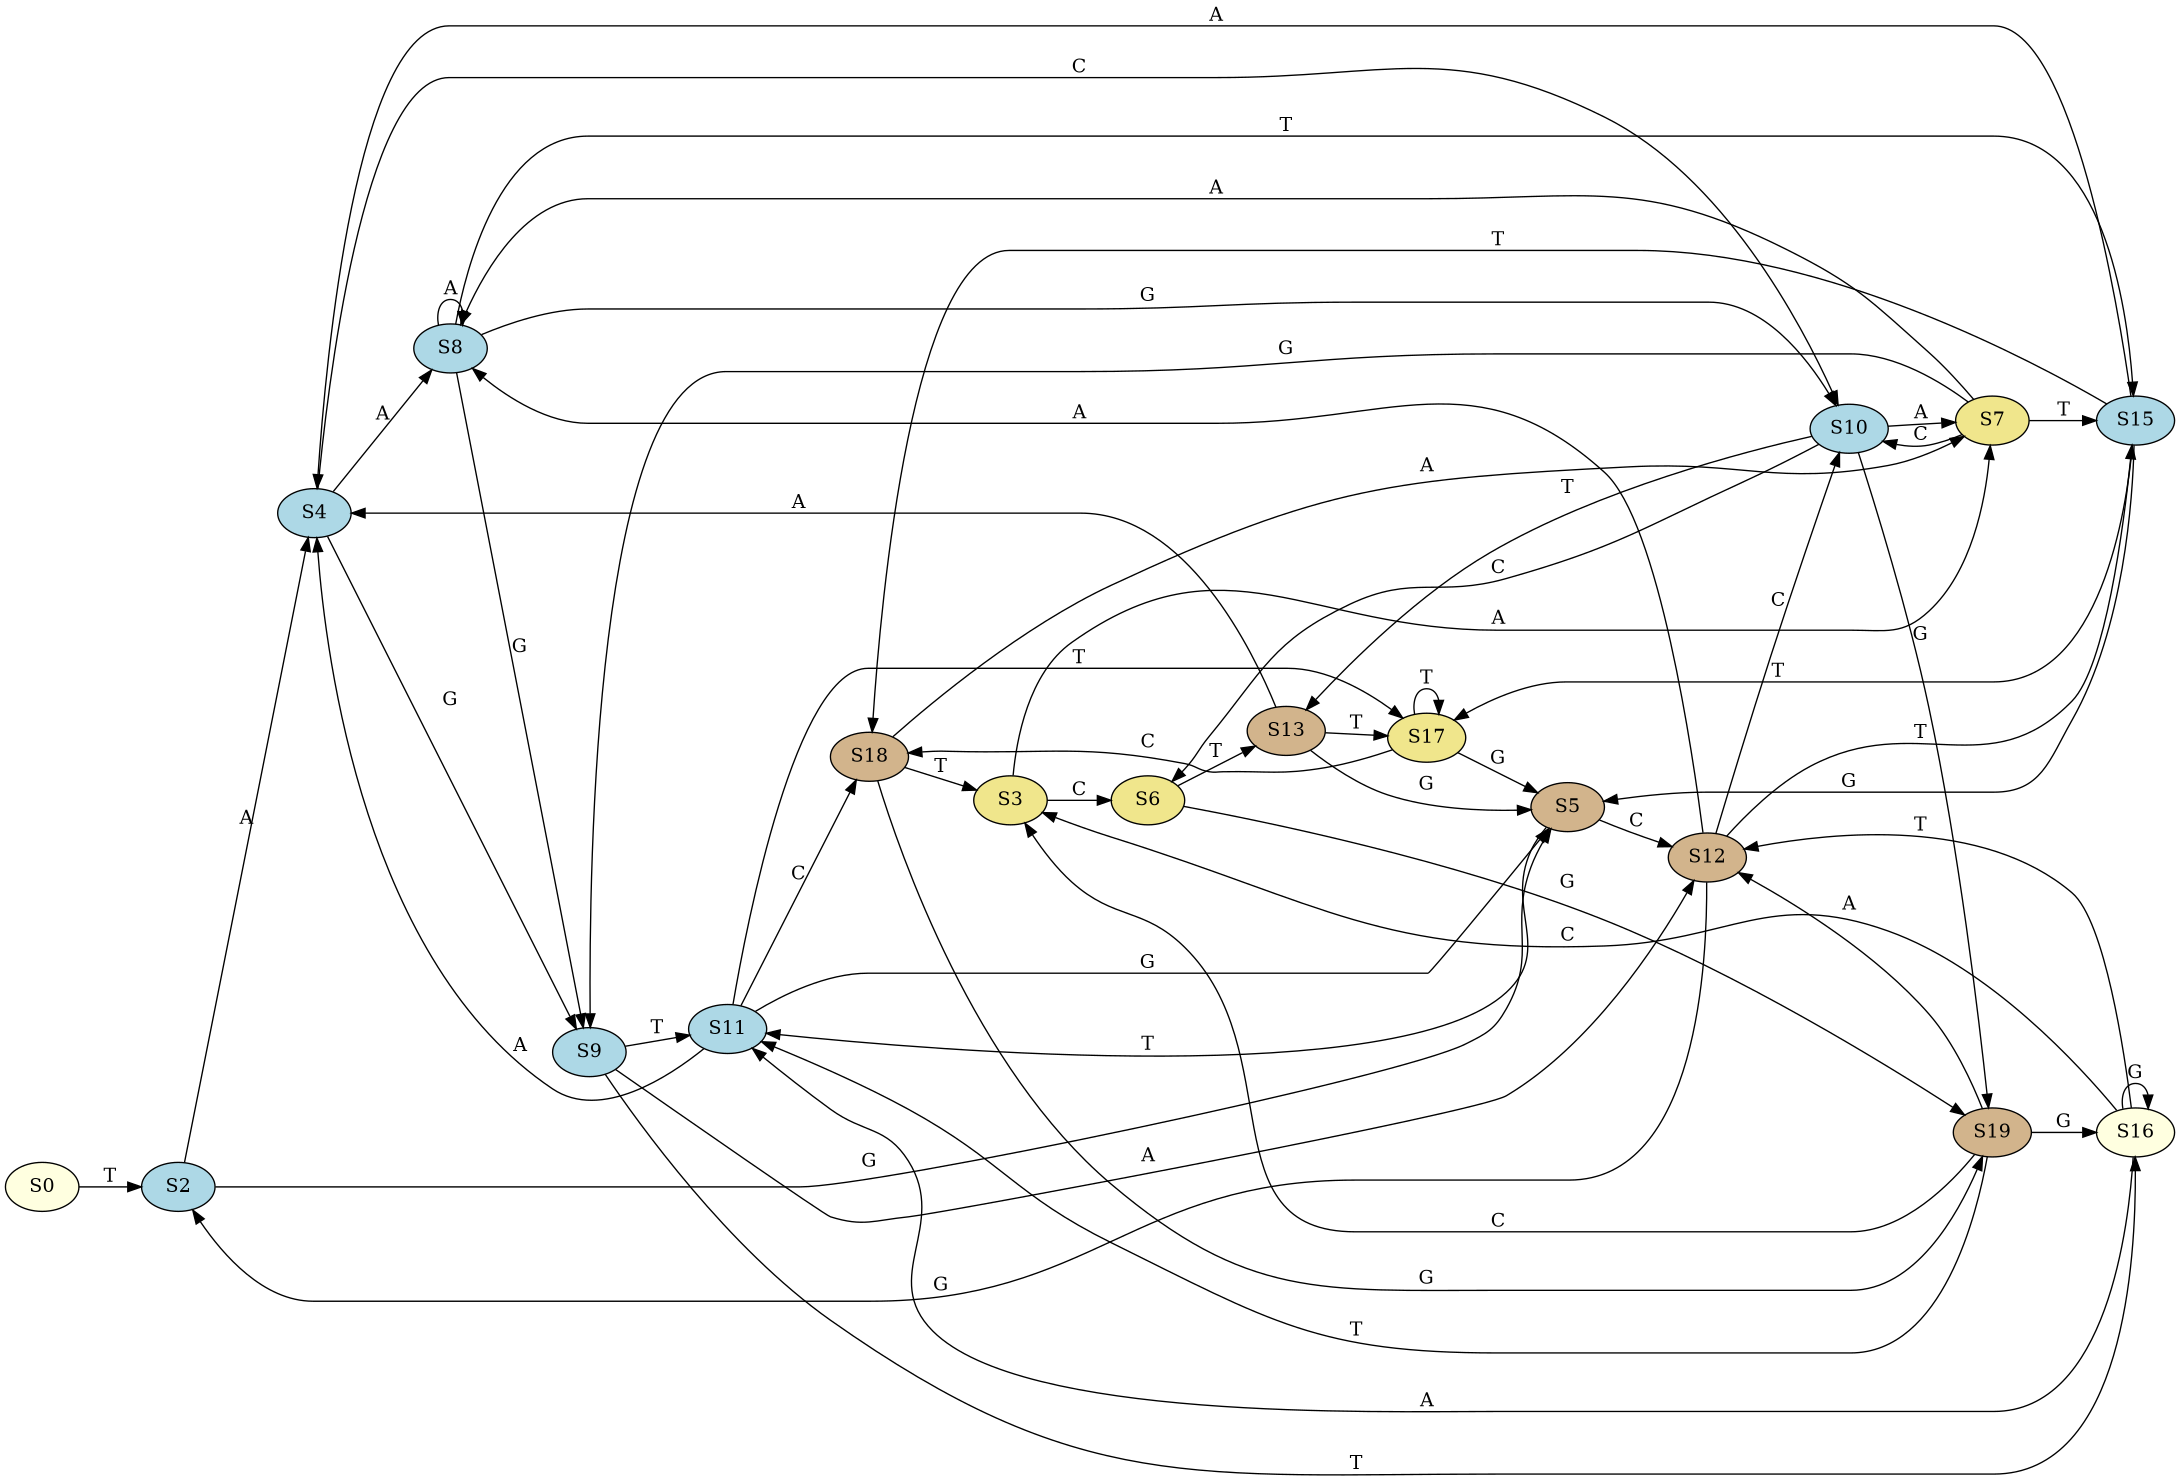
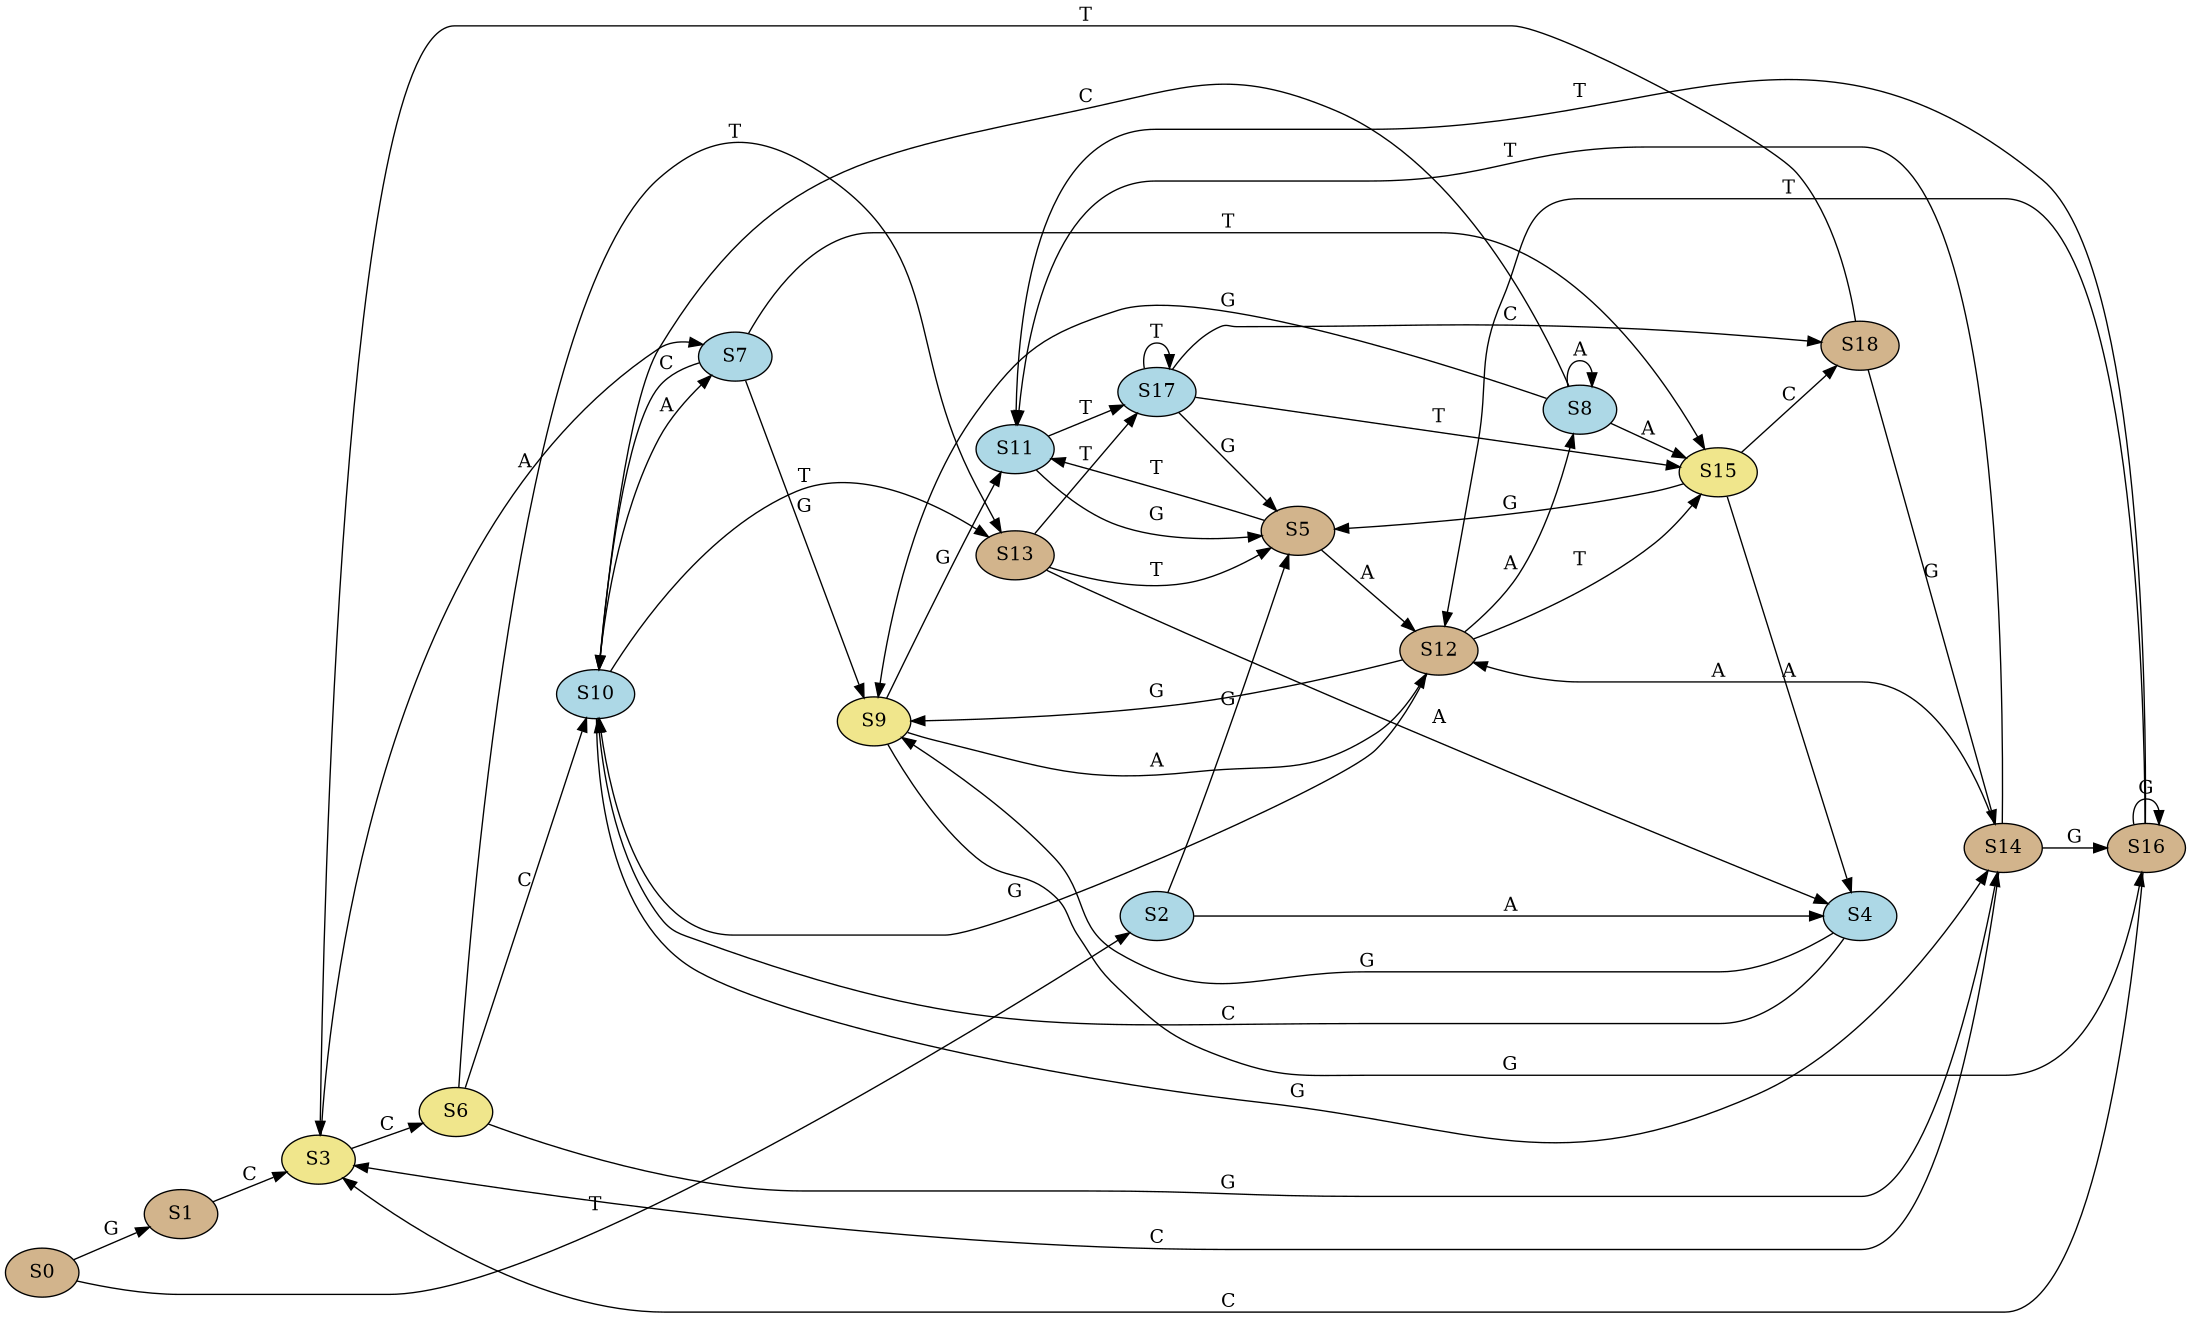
(1286, 126) -> (1648, 429)
(1225, 199) -> none
(1498, 240) -> (1789, 395)
(1148, 296) -> (1086, 97)
(1992, 421) -> (735, 357)
(2136, 421) -> (1718, 472)
(378, 436) -> none
(1393, 488) -> none
(1477, 585) -> (524, 910)
(1778, 601) -> (1015, 892)
(1876, 682) -> (1431, 431)
(1427, 738) -> (1157, 392)
(1427, 785) -> (1157, 571)
(1636, 821) -> (1367, 574)
(795, 899) -> none
(414, 922) -> none
(657, 1028) -> (944, 559)
(589, 1052) -> (874, 721)
(1992, 1132) -> (2003, 848)
(2136, 1132) -> (2146, 848)
(42, 1187) -> (42, 1273)
none -> (181, 1214)
(1055, 1266) -> (1166, 706)
(1427, 1401) -> (1580, 92)
(1356, 1464) -> (1511, 1065)
